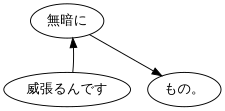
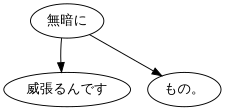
(74, 60) -> (61, 50)
